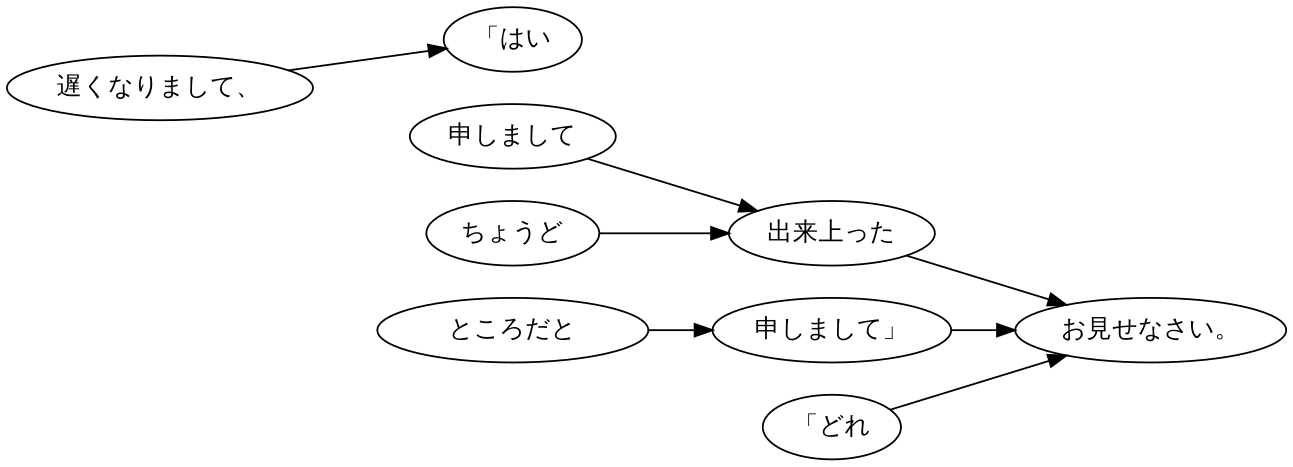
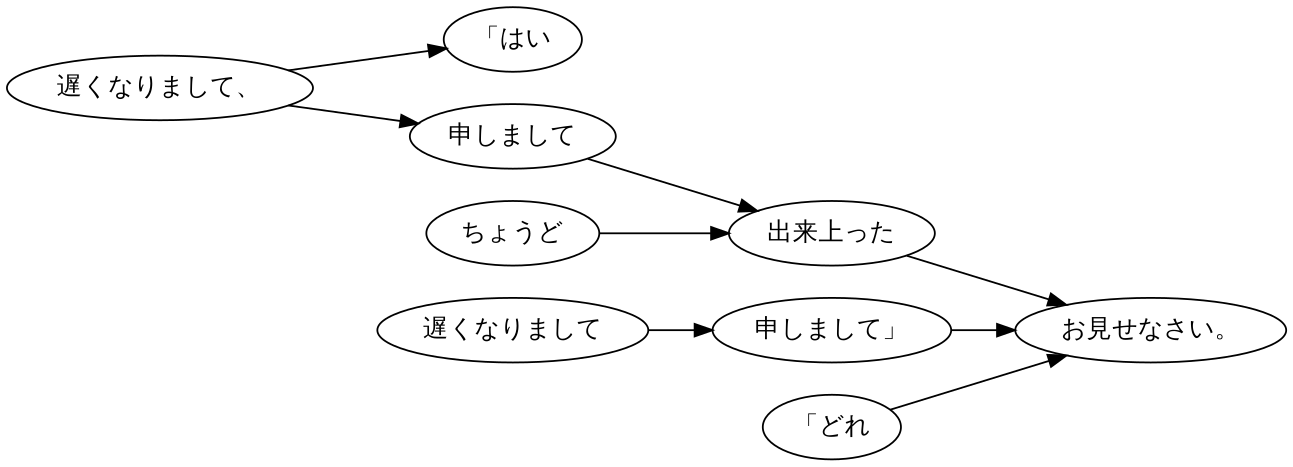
none -> (344, 113)
(513, 330) -> (513, 330)
